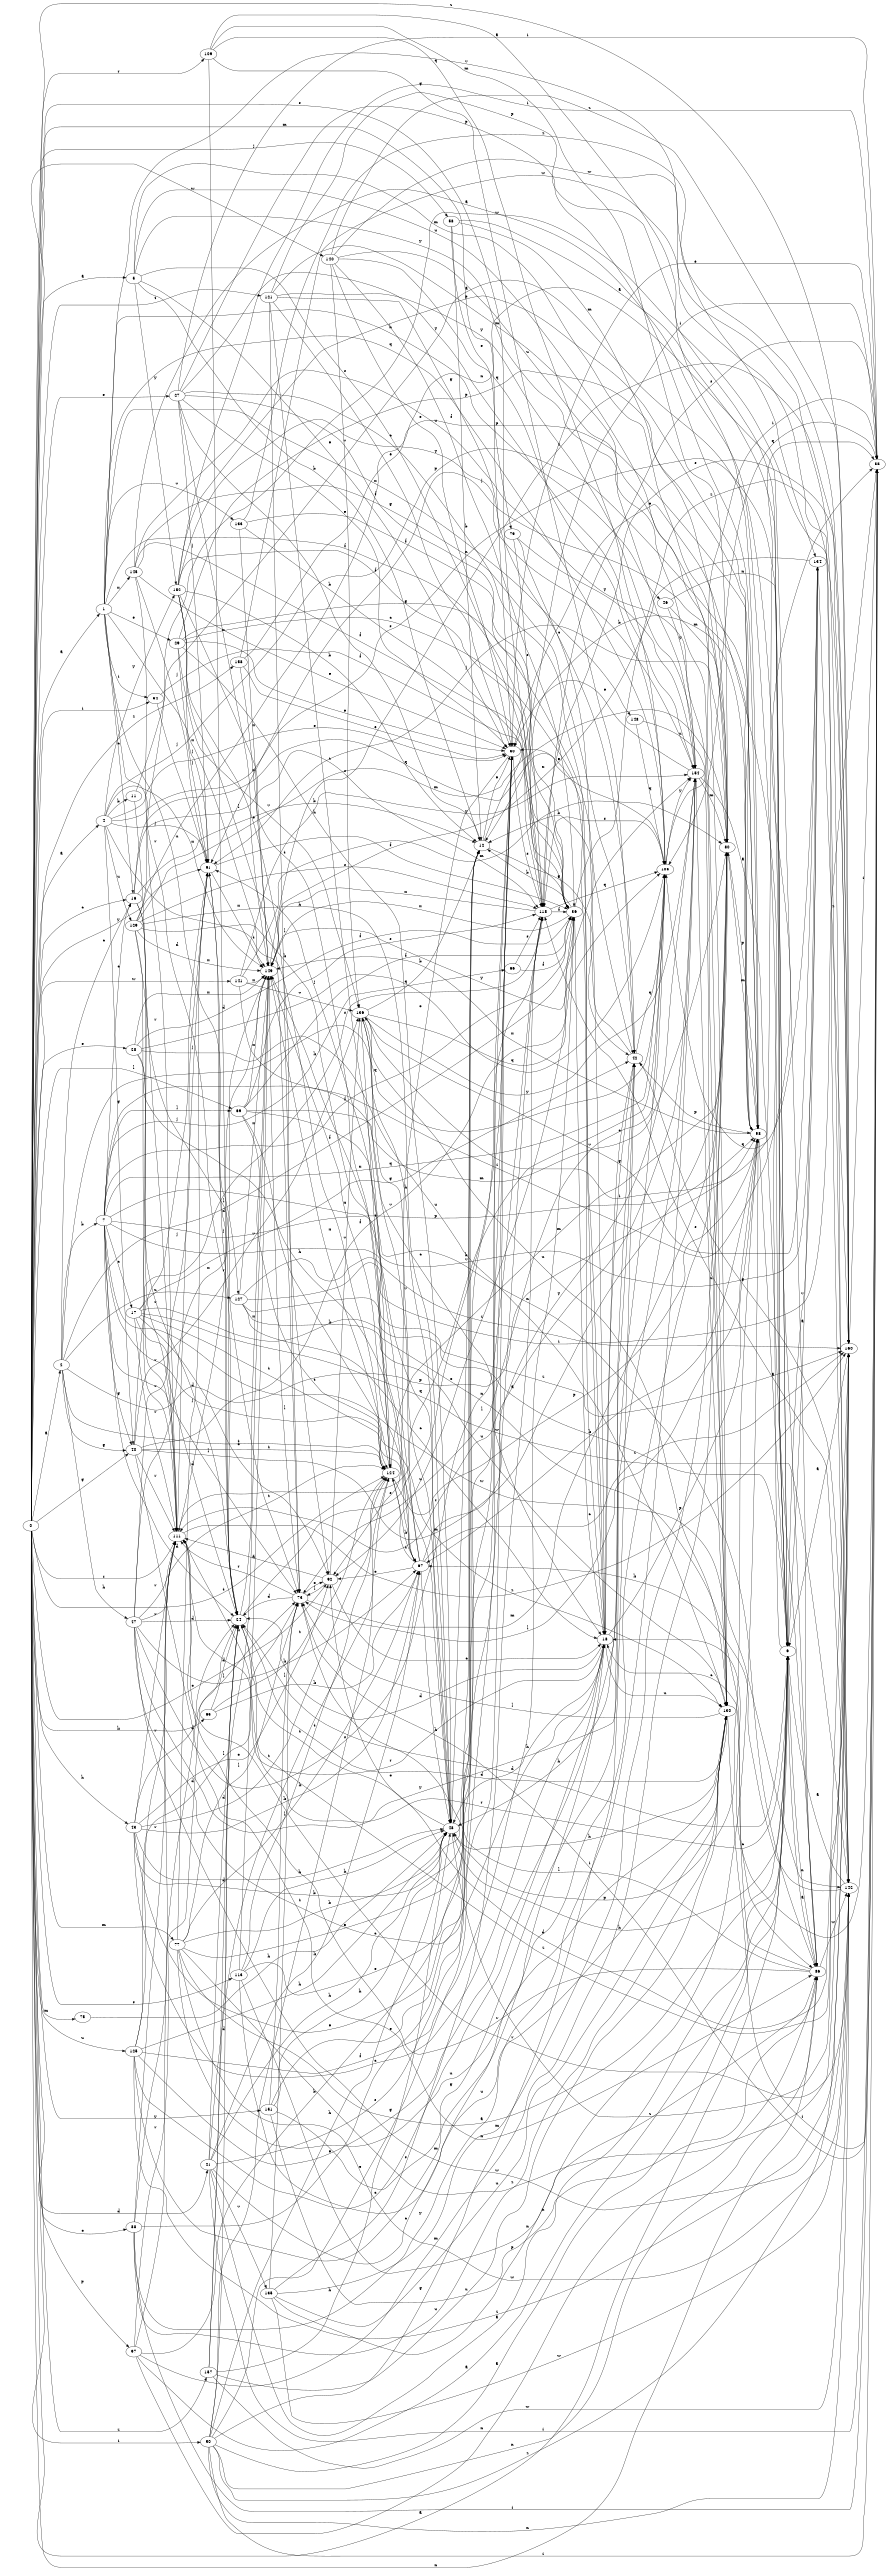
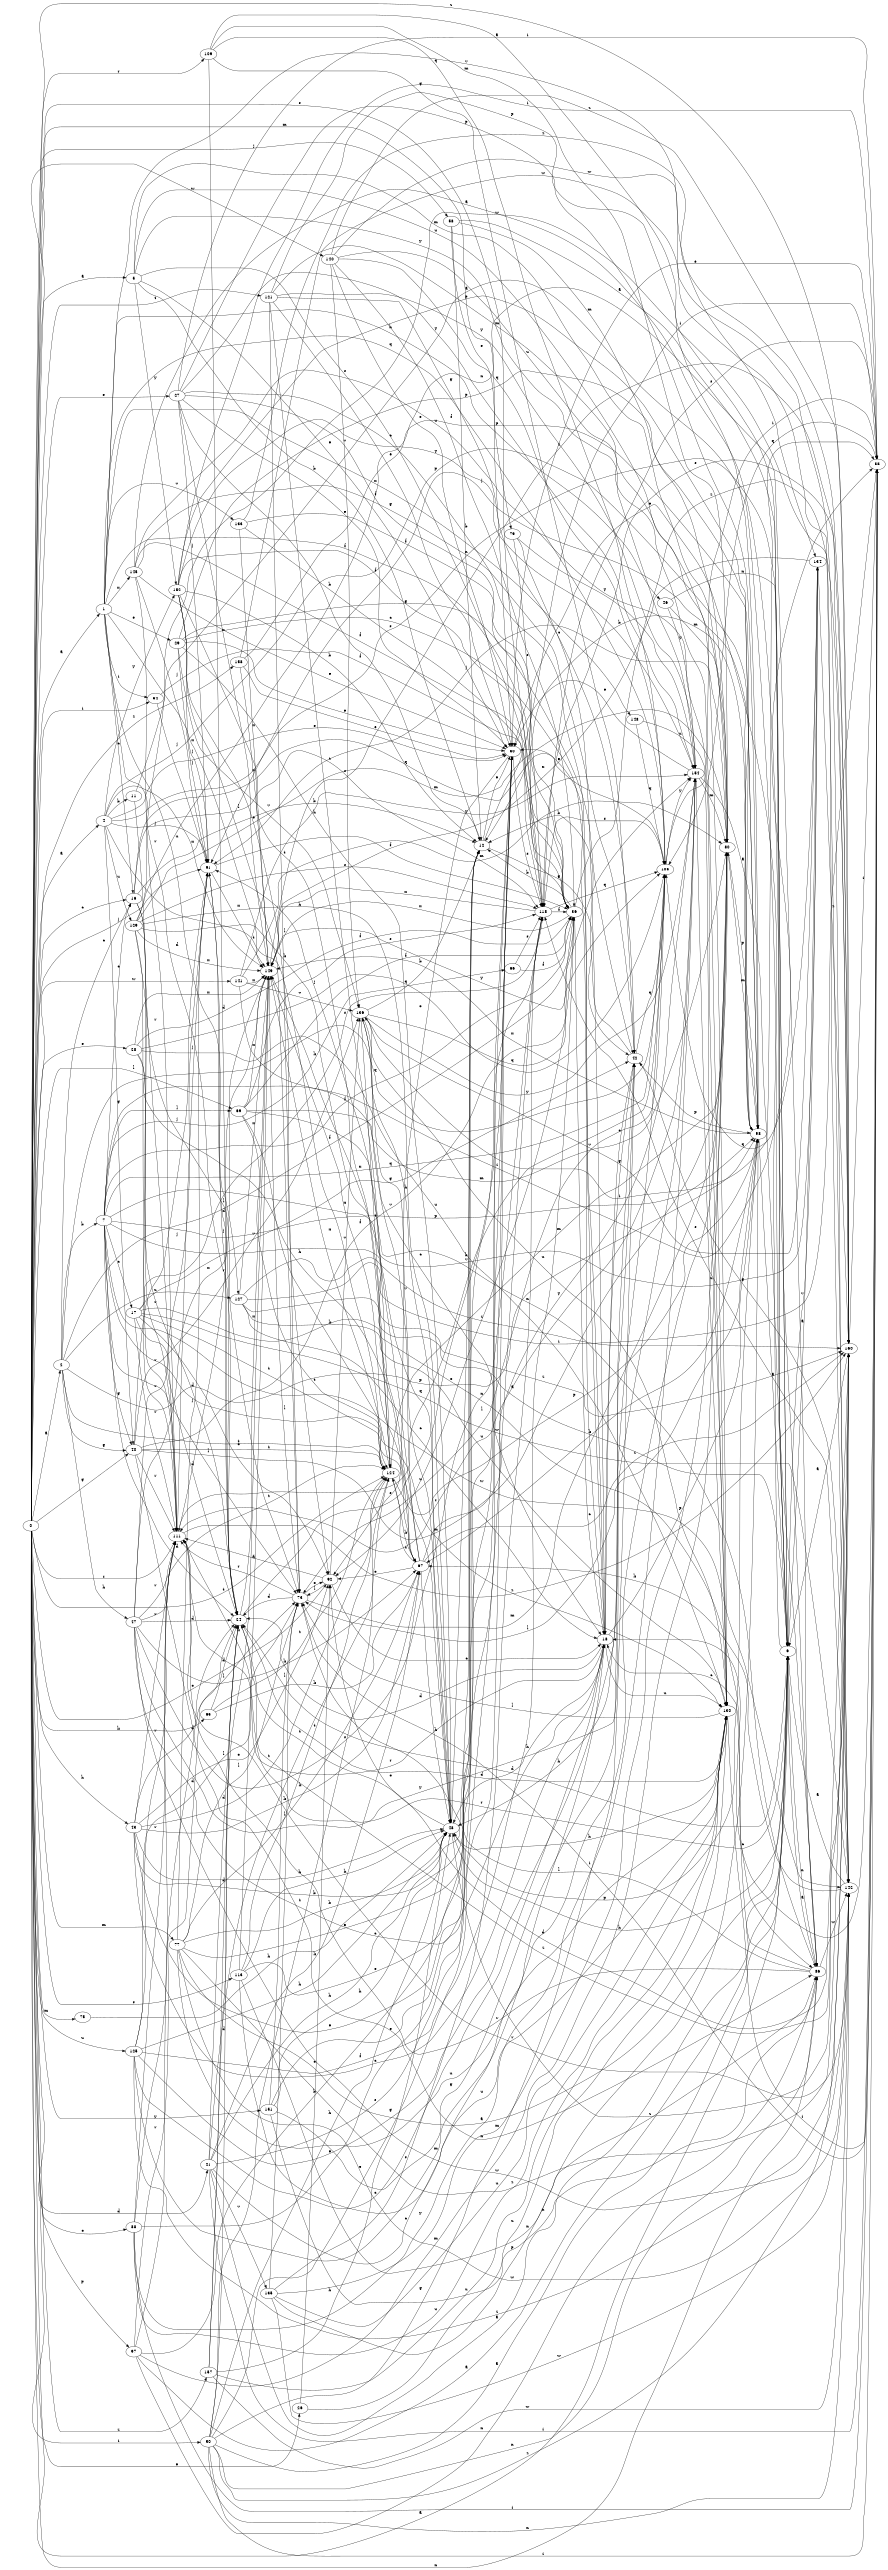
(119, 919) -> (119, 919)
none -> (300, 2408)
